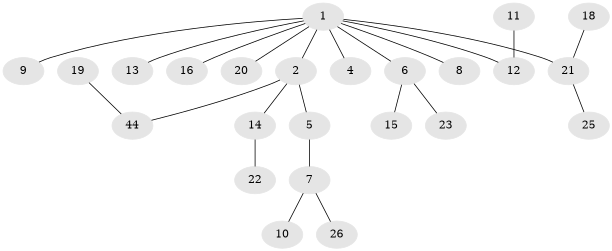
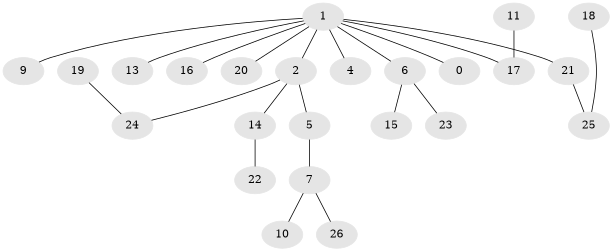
(579, 44) -> (596, 71)
(459, 71) -> (459, 71)
(514, 71) -> (514, 71)
(132, 126) -> (132, 126)
